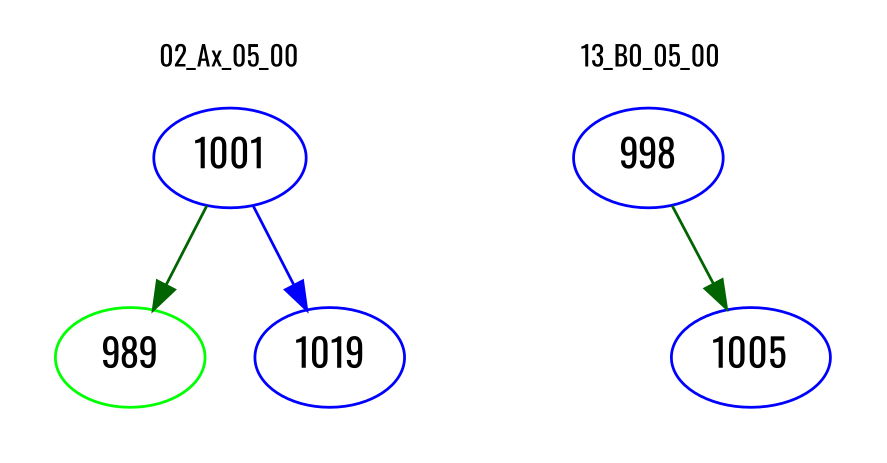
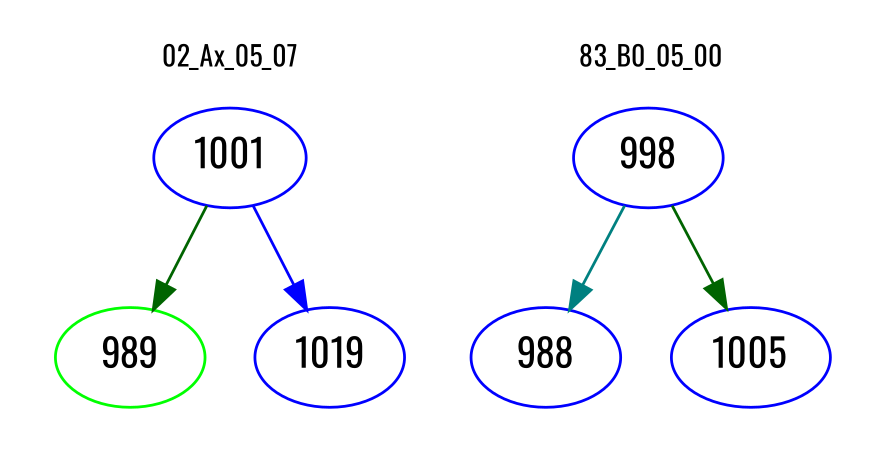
(230, 60) -> (230, 60)
(651, 60) -> (651, 60)
none -> (546, 357)
